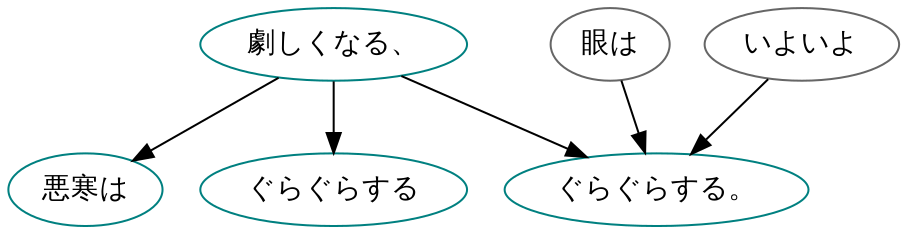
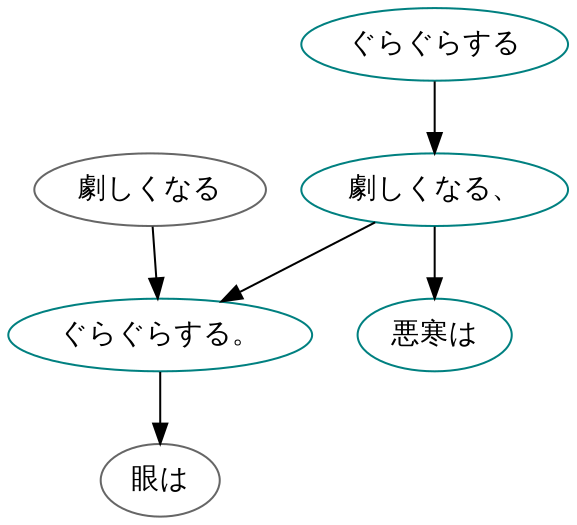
(802, 44) -> (150, 190)
(334, 107) -> (435, 107)
(630, 107) -> (160, 398)
